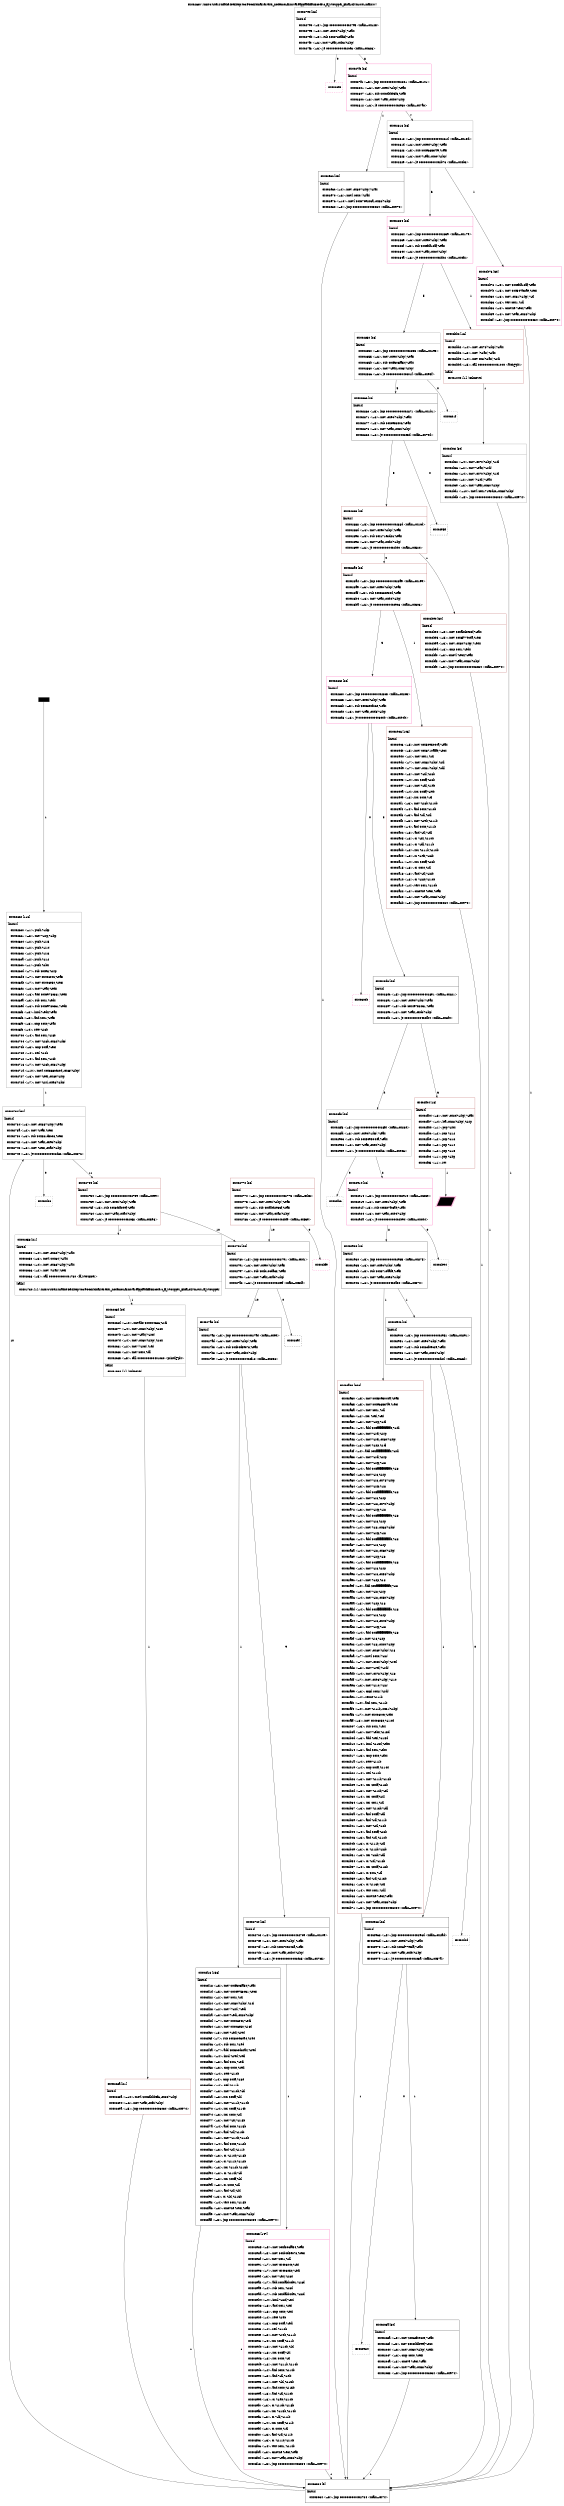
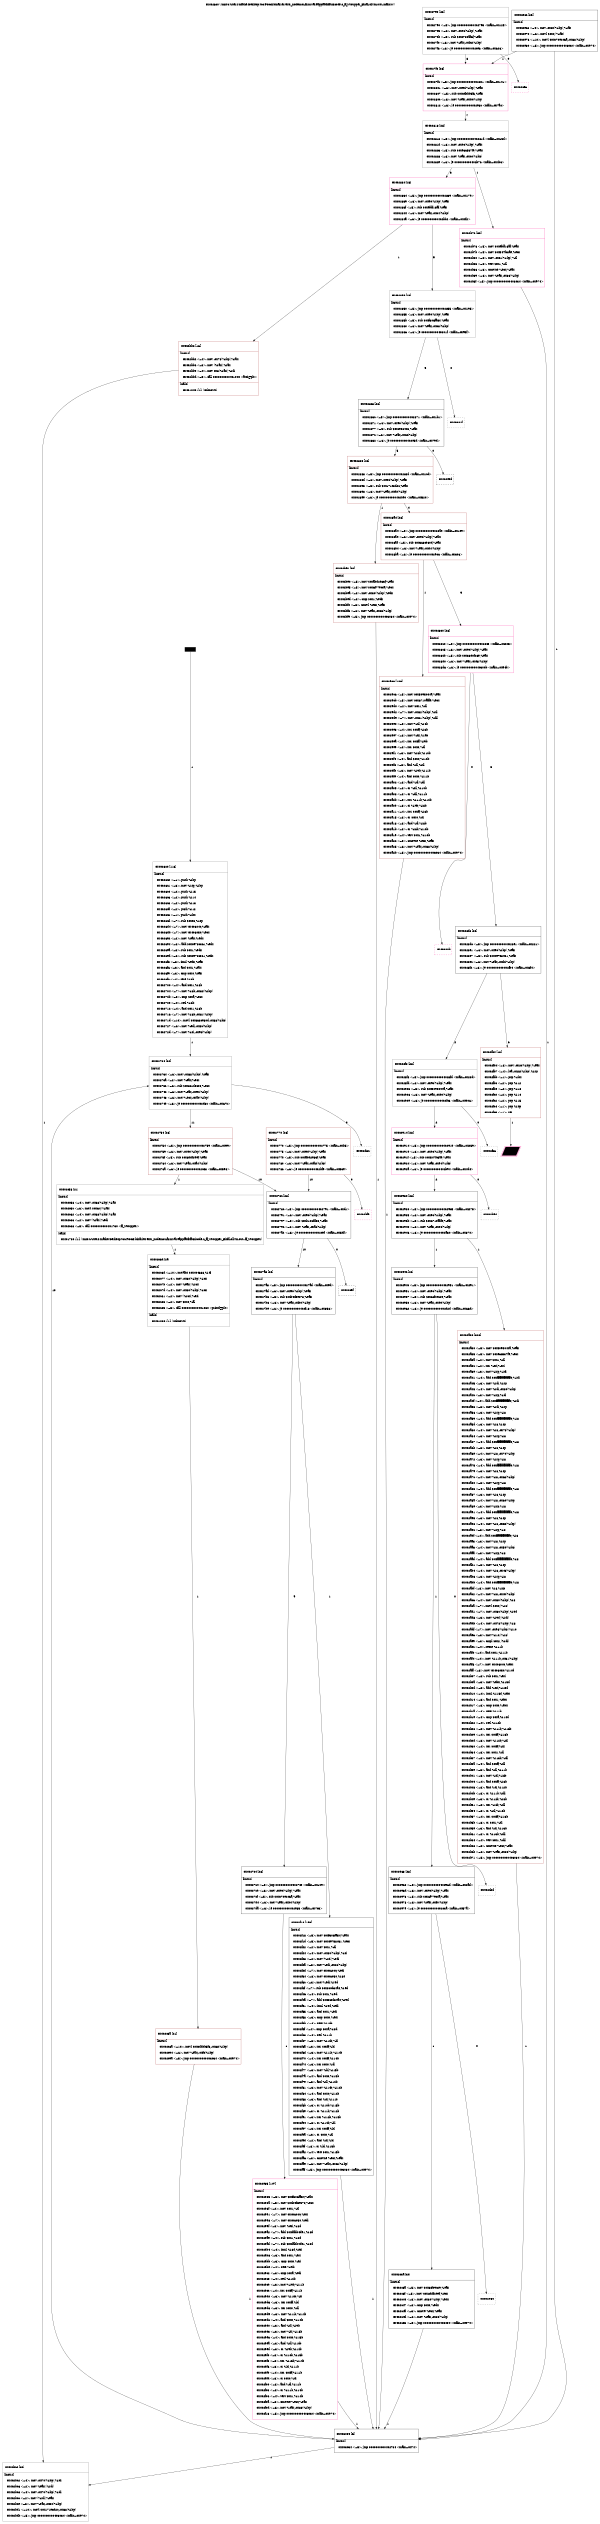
(375, 140) -> (504, 56)
(509, 1539) -> (212, 2466)
